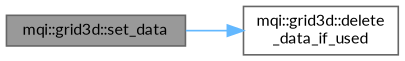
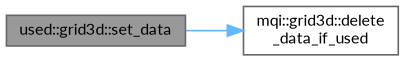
(96, 31) -> (96, 31)
